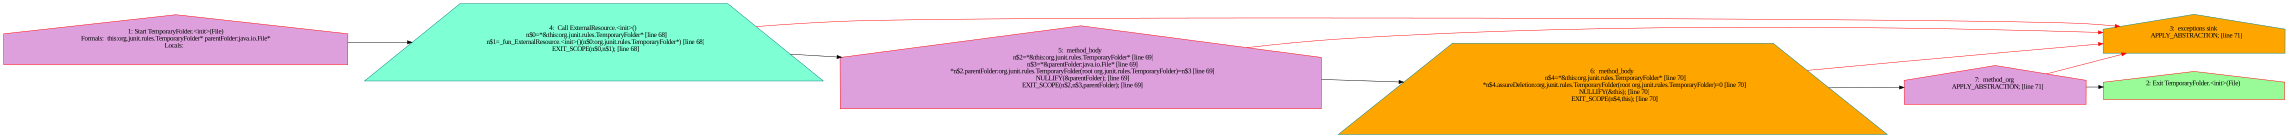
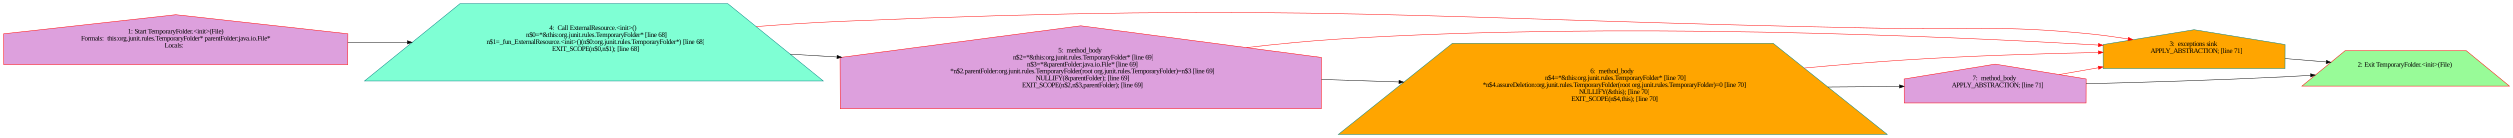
none -> (2306, 60)
(1995, 87) -> (1995, 86)
(2194, 87) -> (2406, 68)
